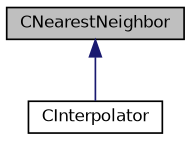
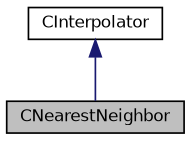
(95, 79) -> (95, 79)
